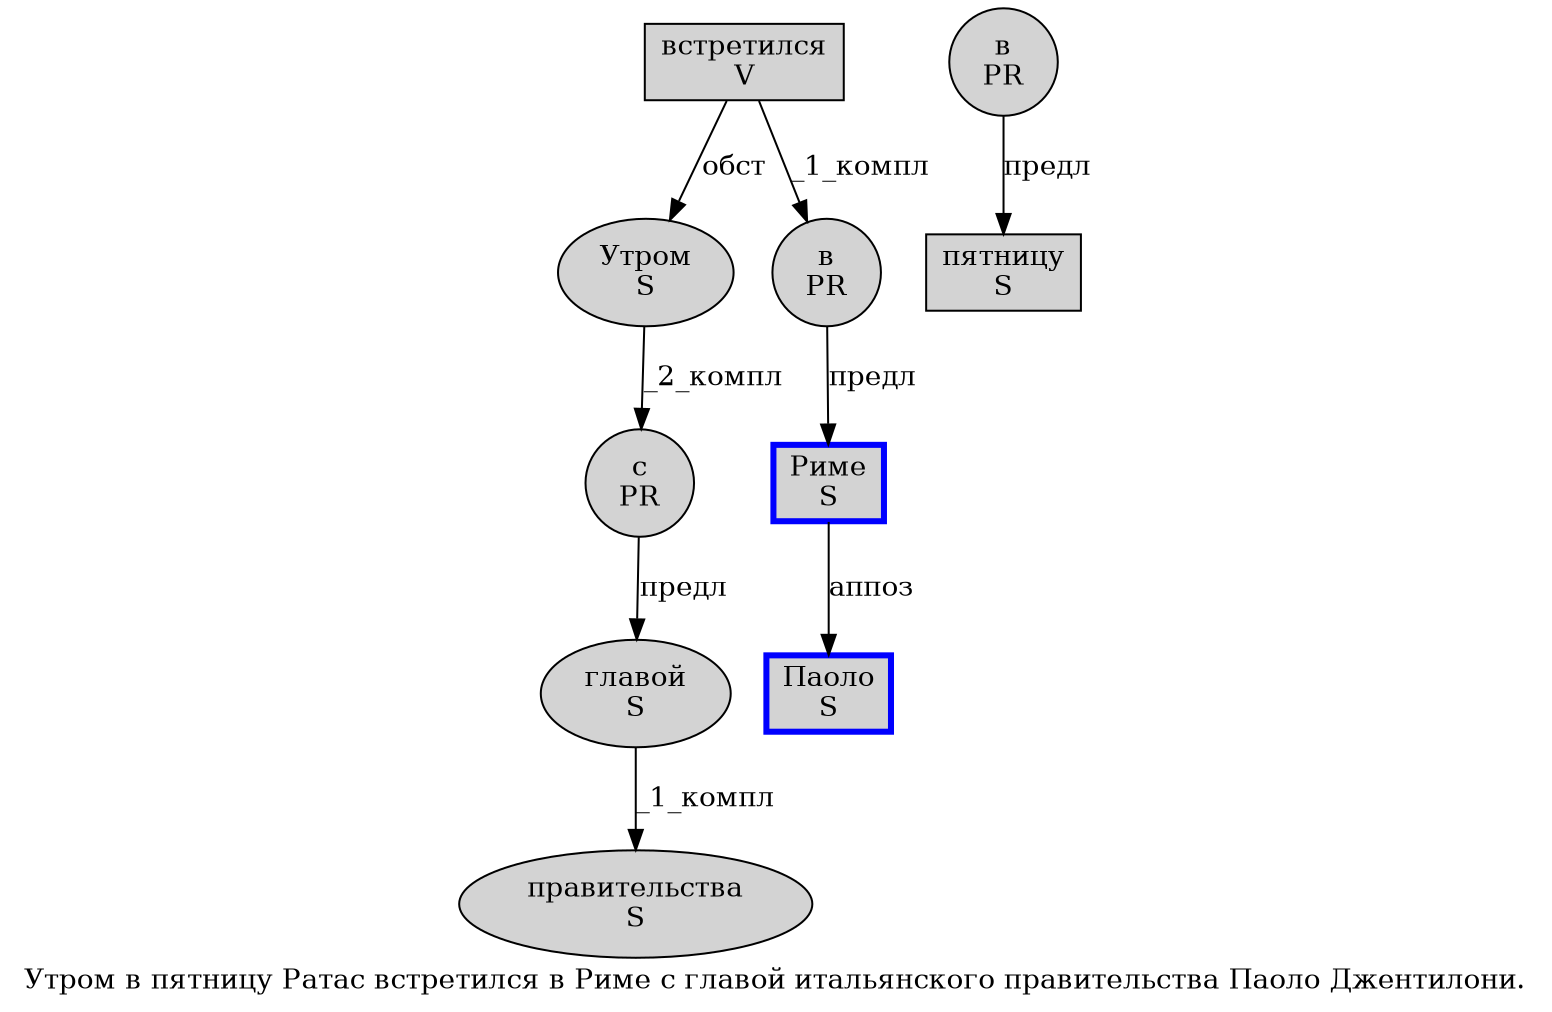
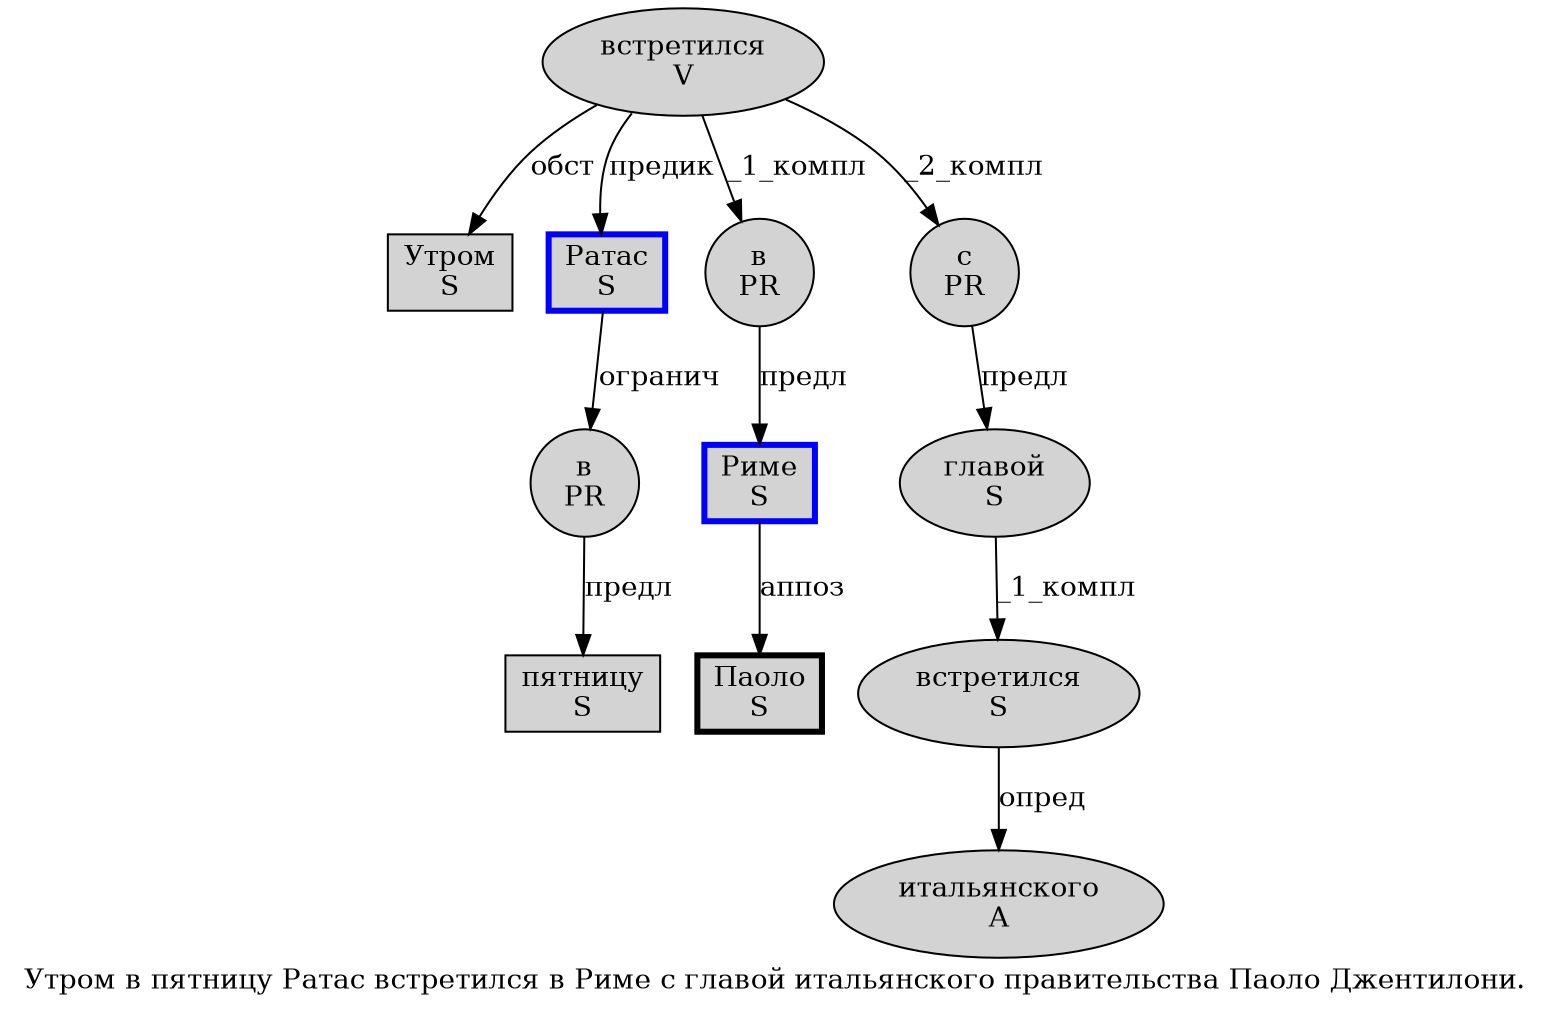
(744, 62) -> (683, 62)
none -> (607, 273)
(646, 273) -> (450, 273)
(643, 367) -> (865, 143)
(829, 694) -> (760, 694)
(636, 904) -> (999, 694)
none -> (999, 904)
